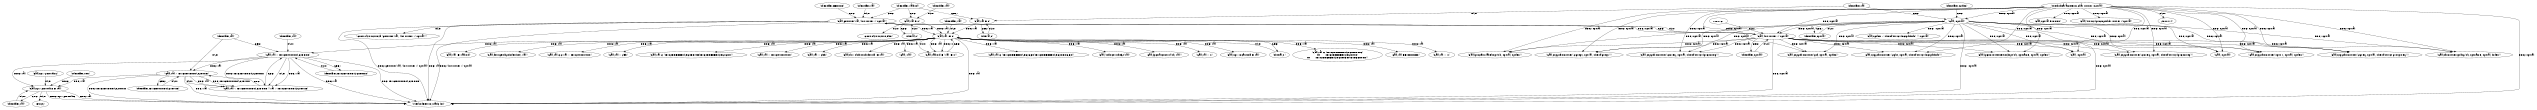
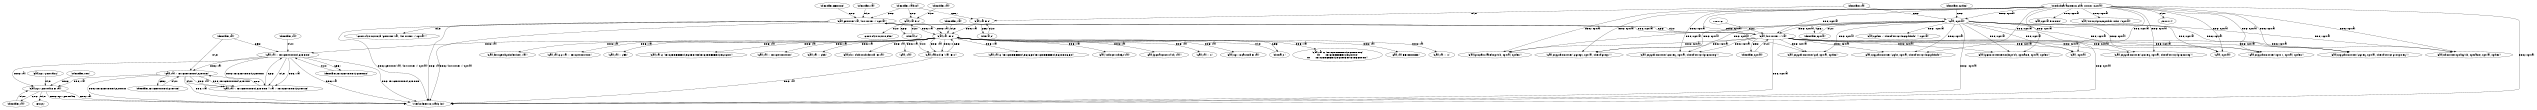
(2106, 21) -> (2106, 21)
(1773, 36) -> (1773, 36)
(458, 55) -> none
(2469, 55) -> (2469, 55)
(768, 101) -> (693, 89)
